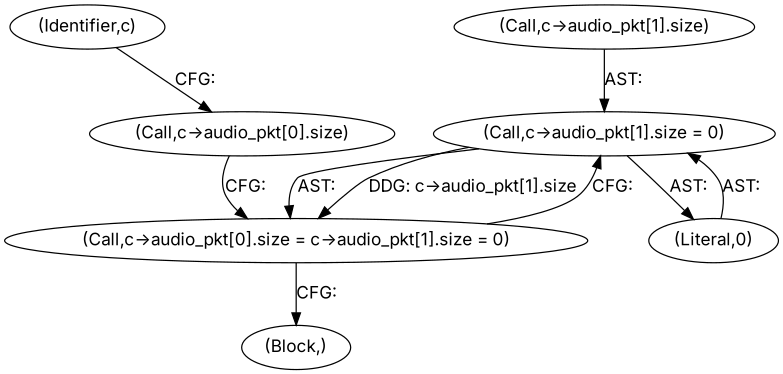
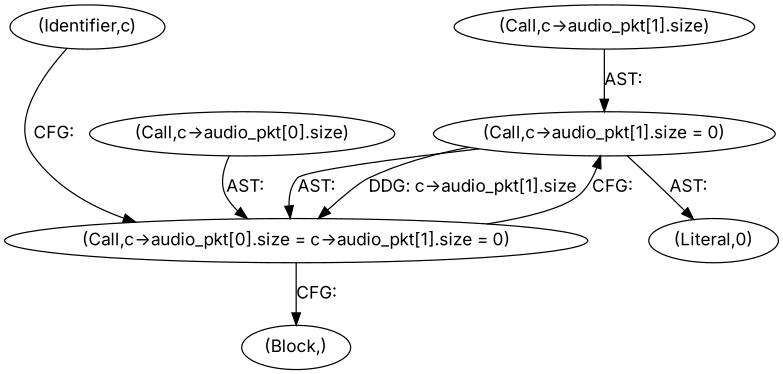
(159, 76) -> (31, 152)
(721, 185) -> none
(248, 187) -> (248, 187)
